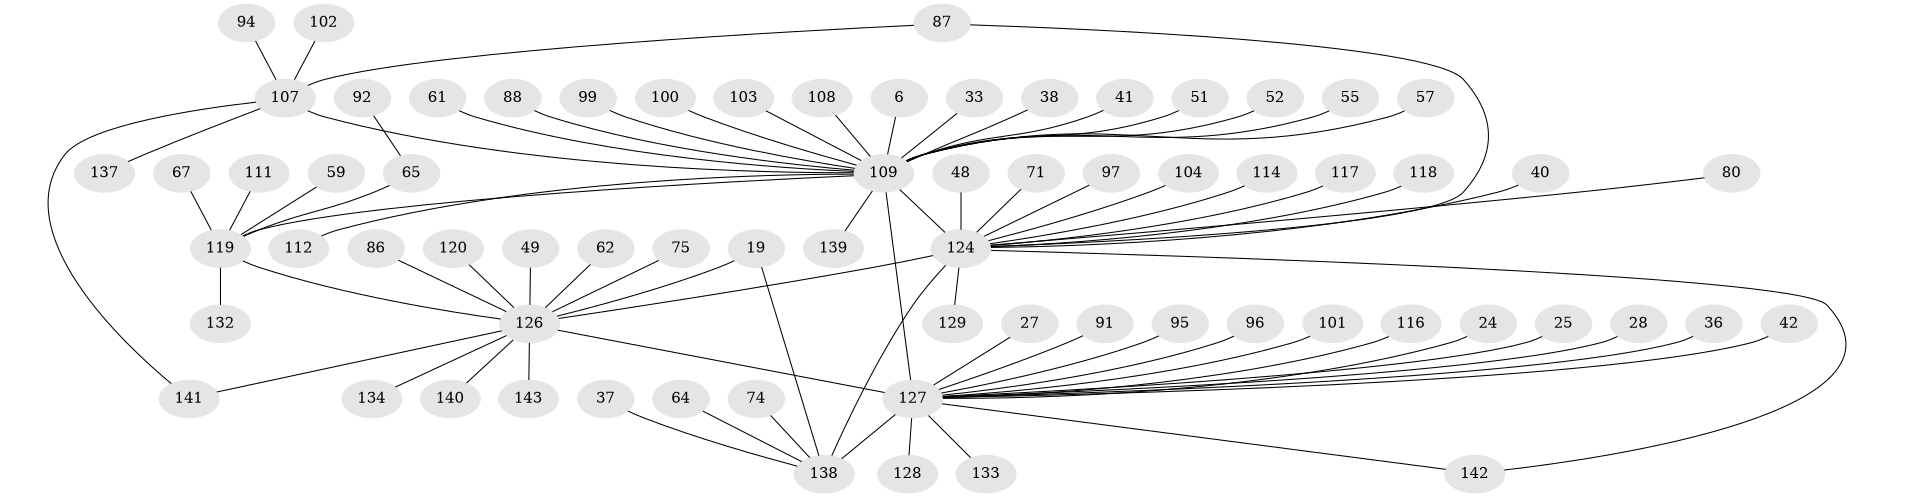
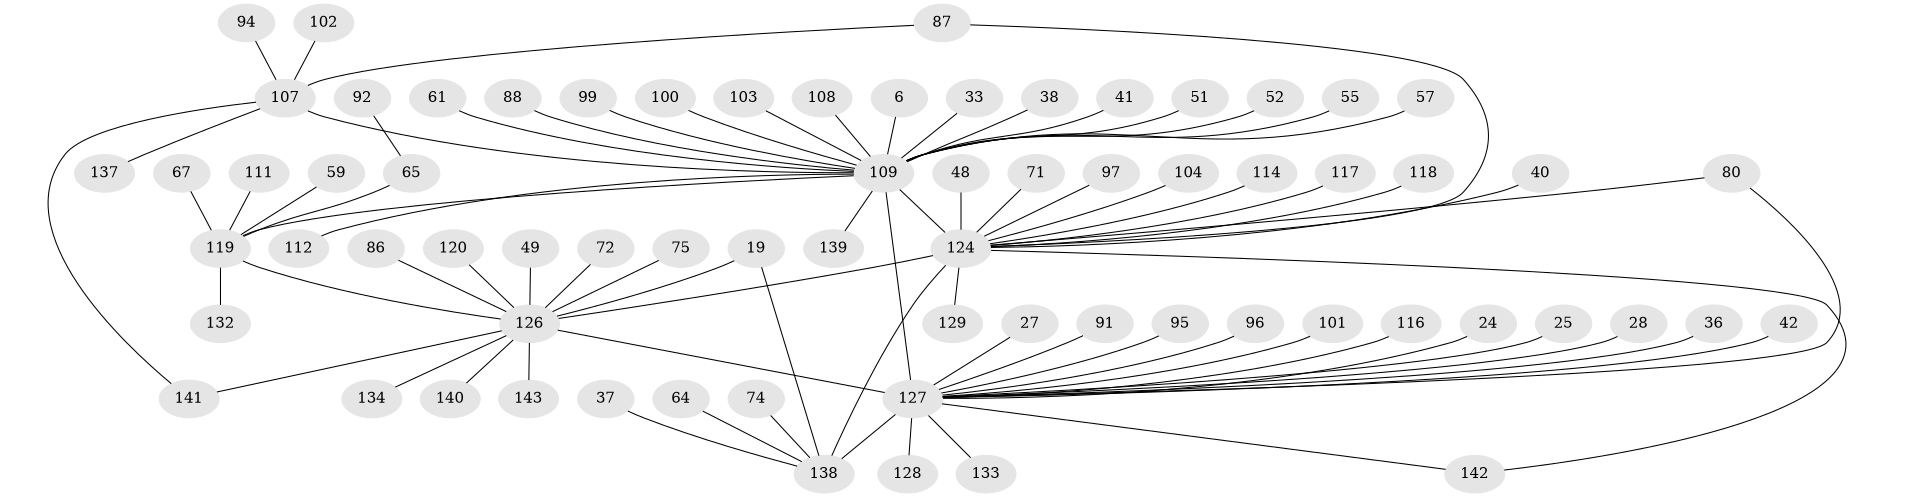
(606, 249) -> (606, 249)
none -> (1616, 370)
